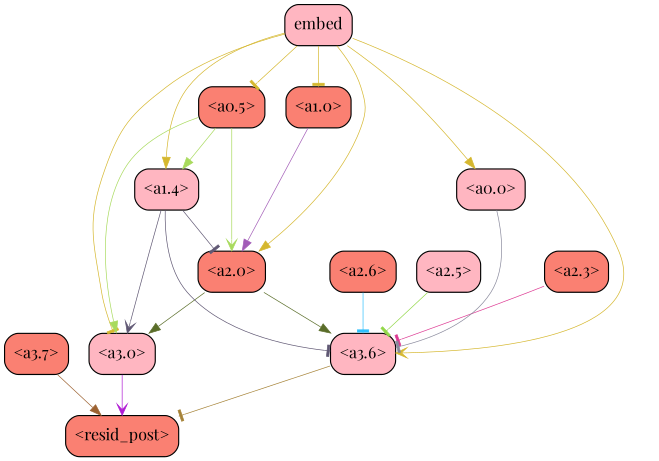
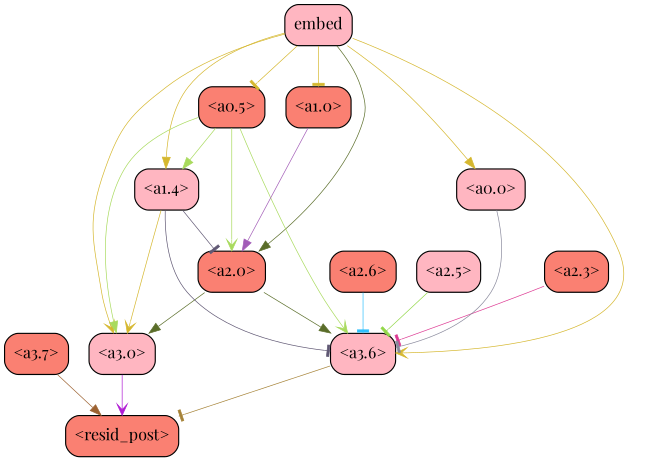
(119, 136) -> (119, 136)
(348, 155) -> (348, 155)
none -> (281, 219)
(146, 266) -> (146, 266)
